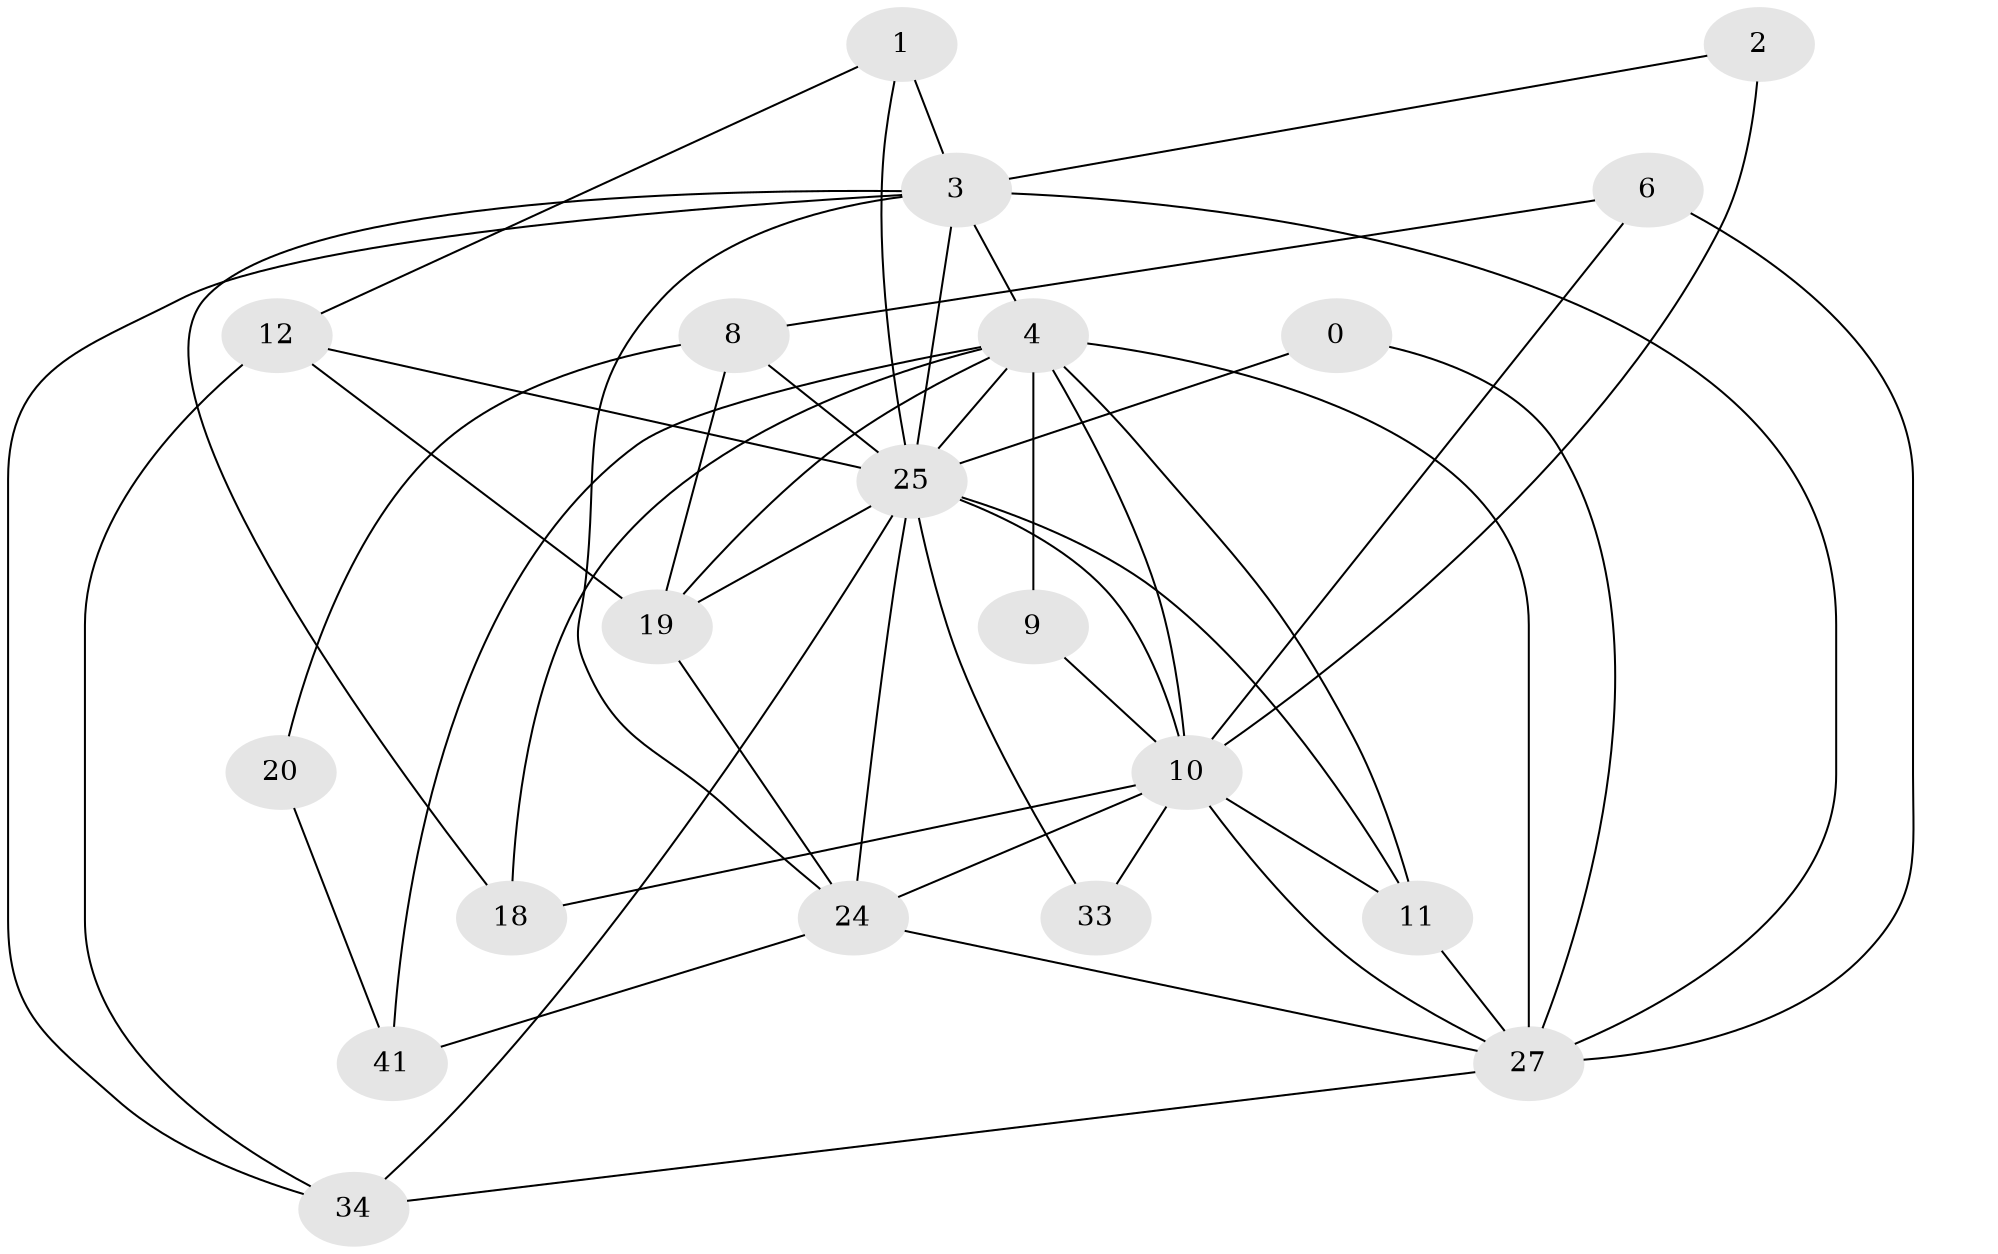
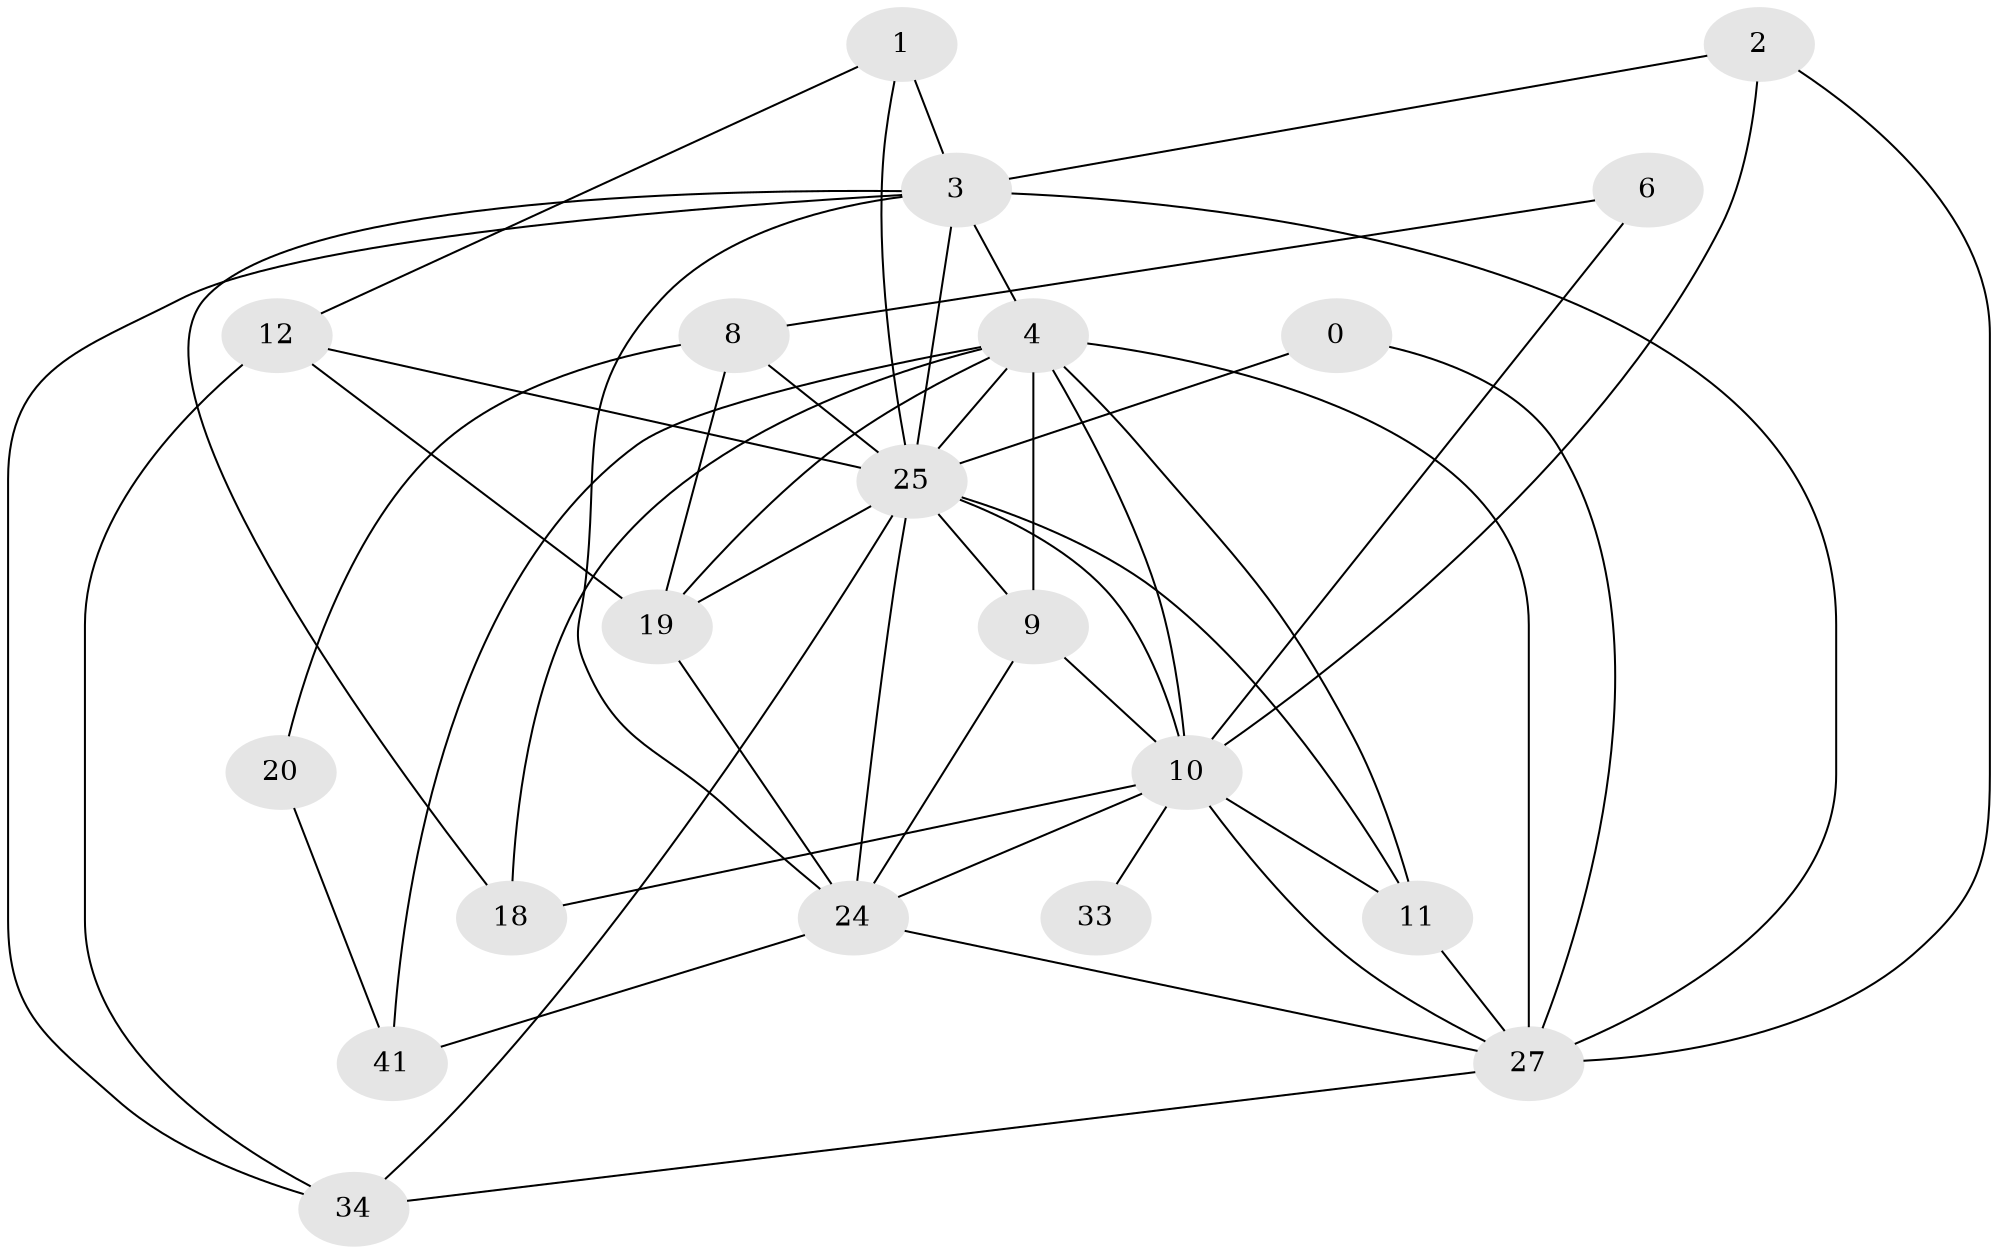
(1913, 695) -> (1990, 663)
(980, 708) -> (973, 554)
none -> (943, 772)
